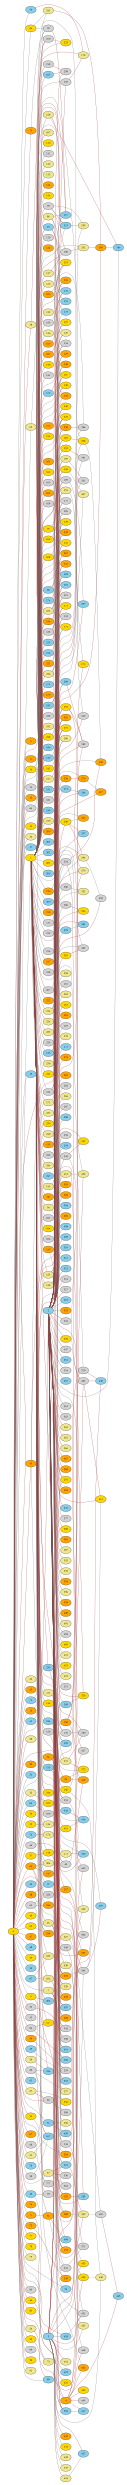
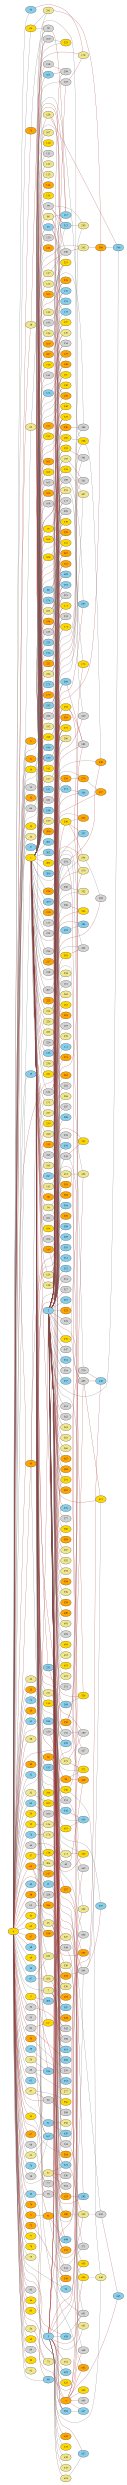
(83, 1854) -> (83, 1854)
